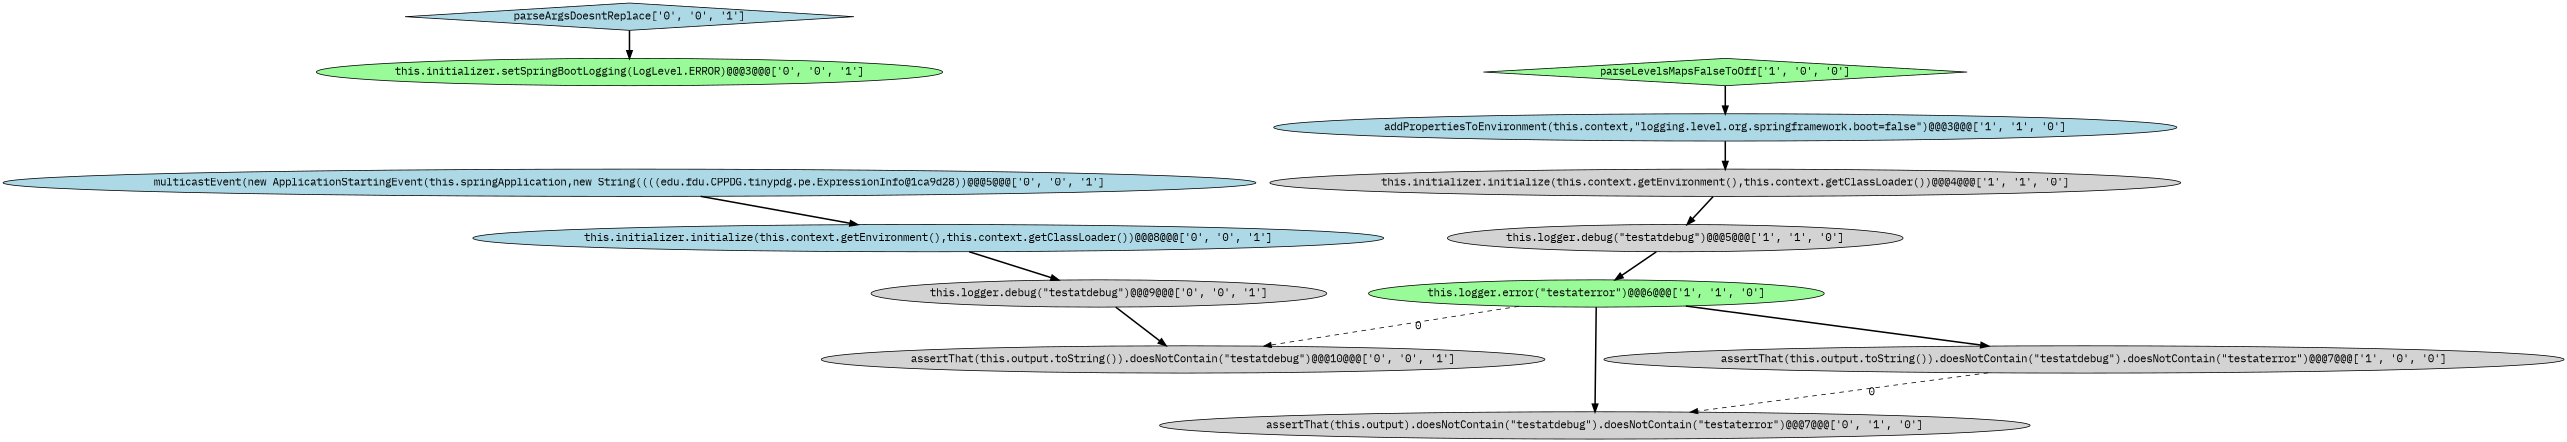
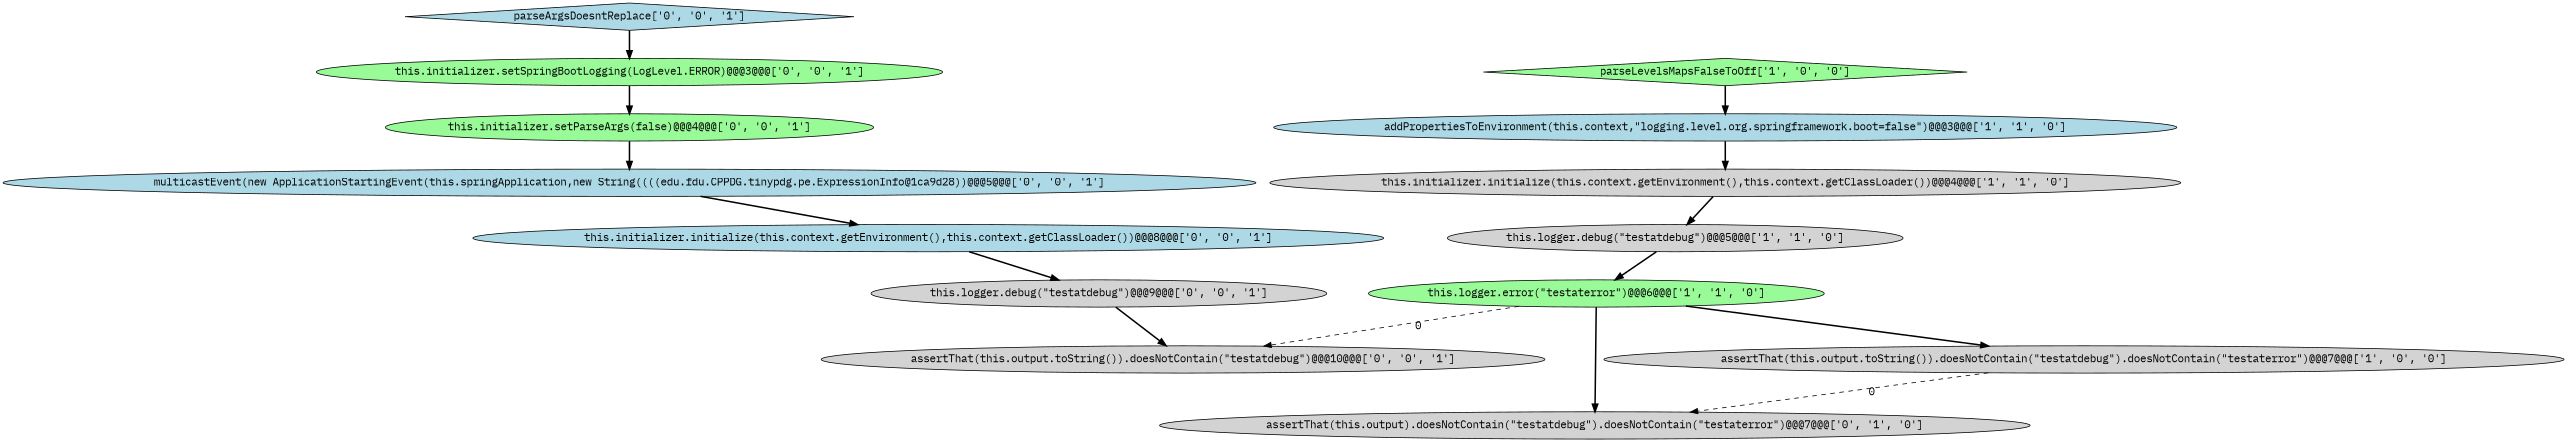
none -> (629, 127)
